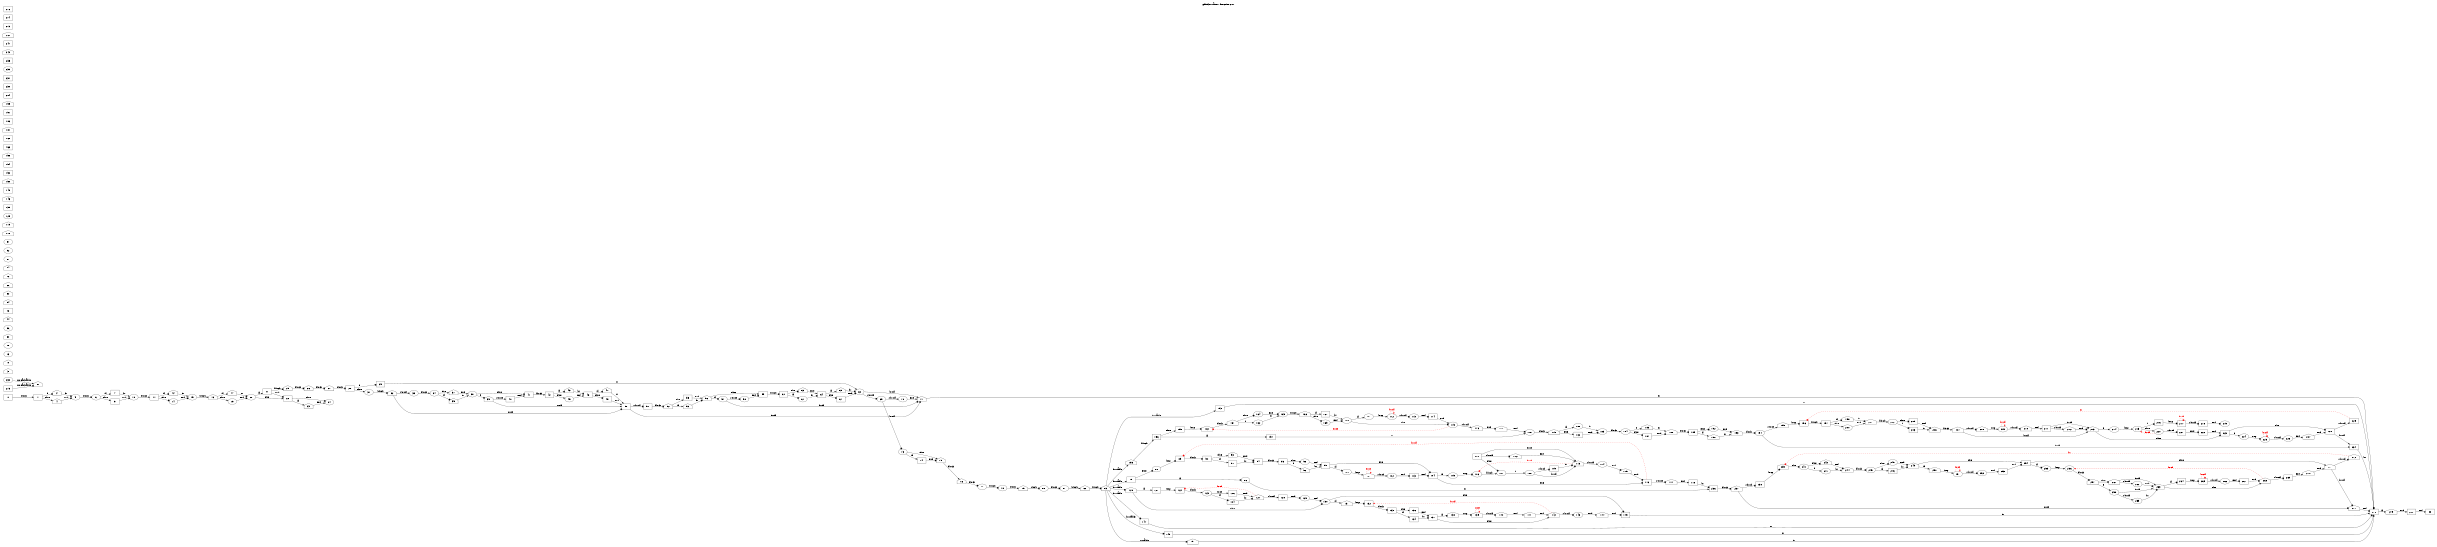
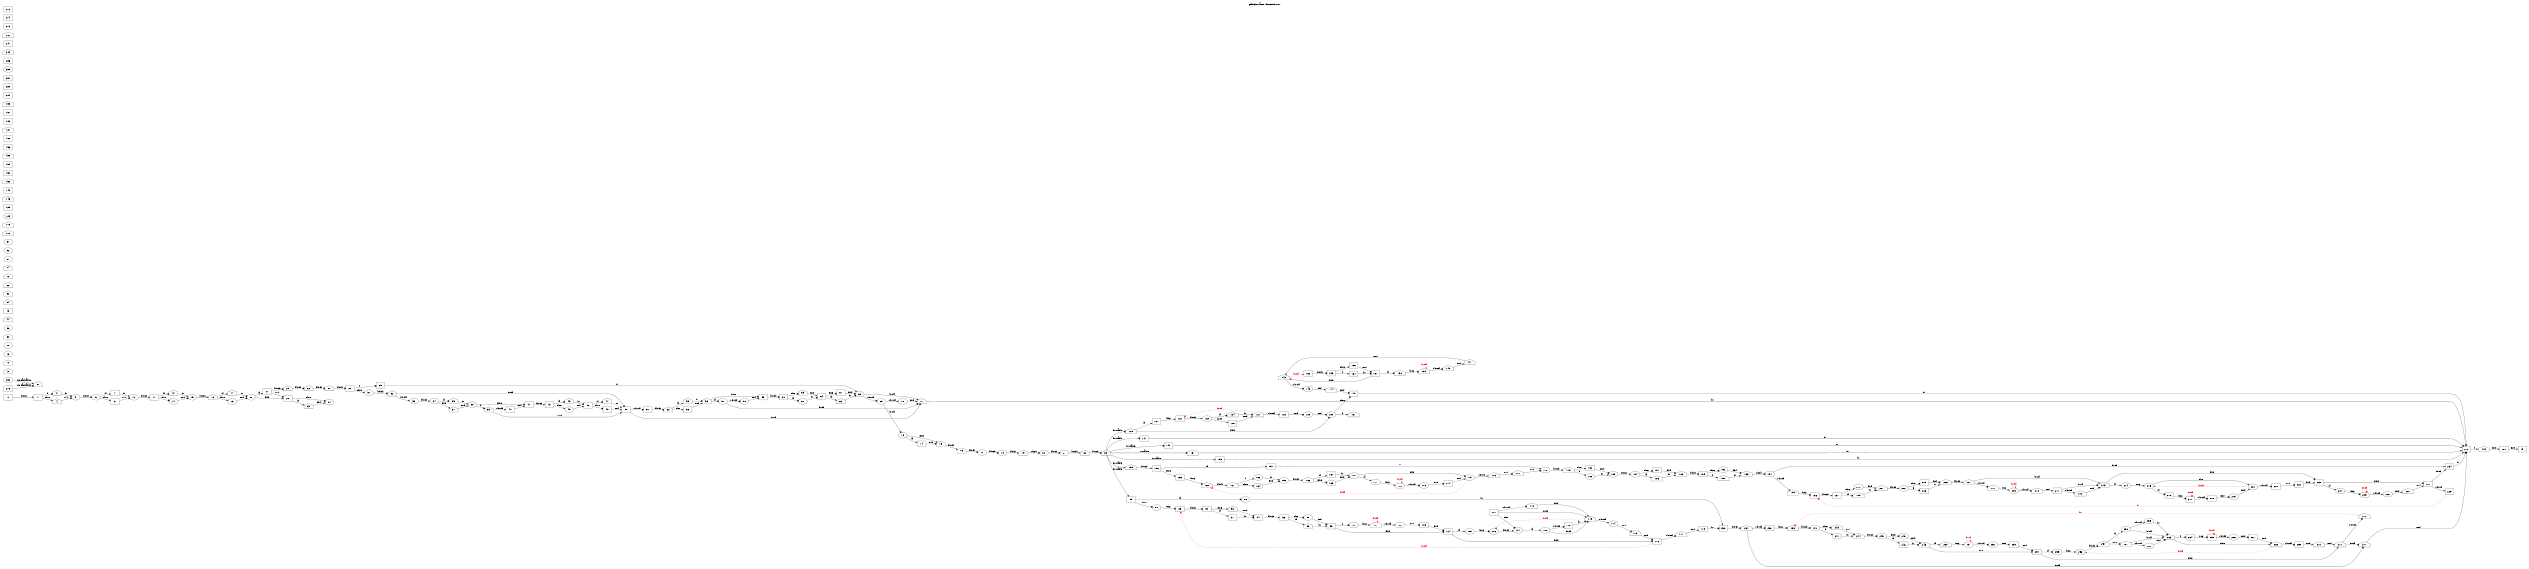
(1794, 466) -> (1804, 527)
none -> (2243, 493)
(1358, 504) -> none
